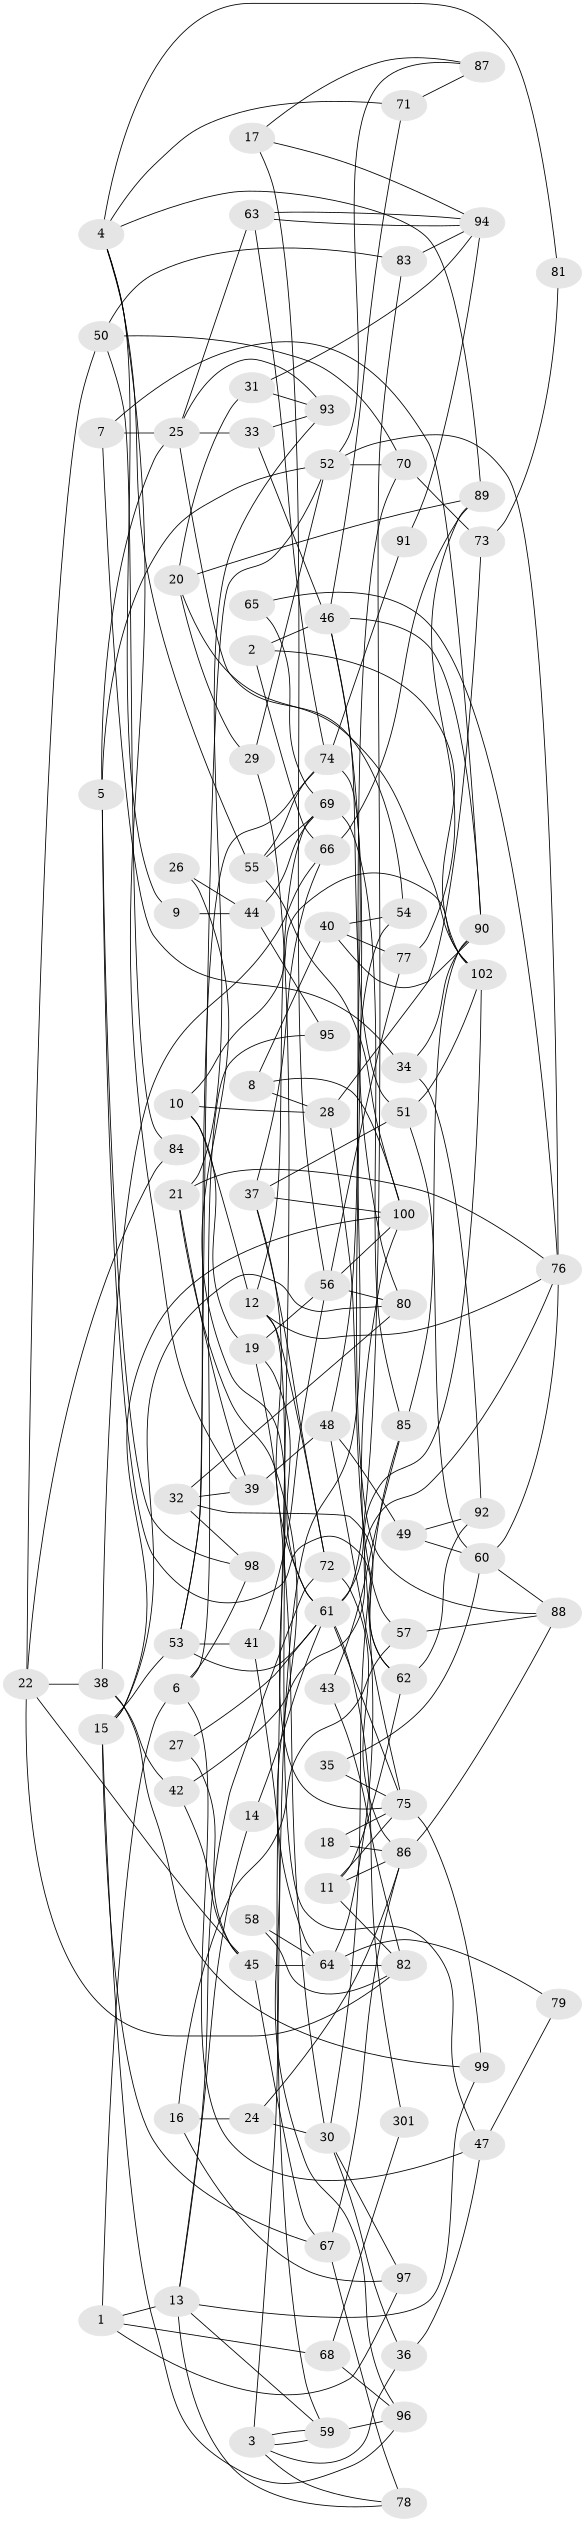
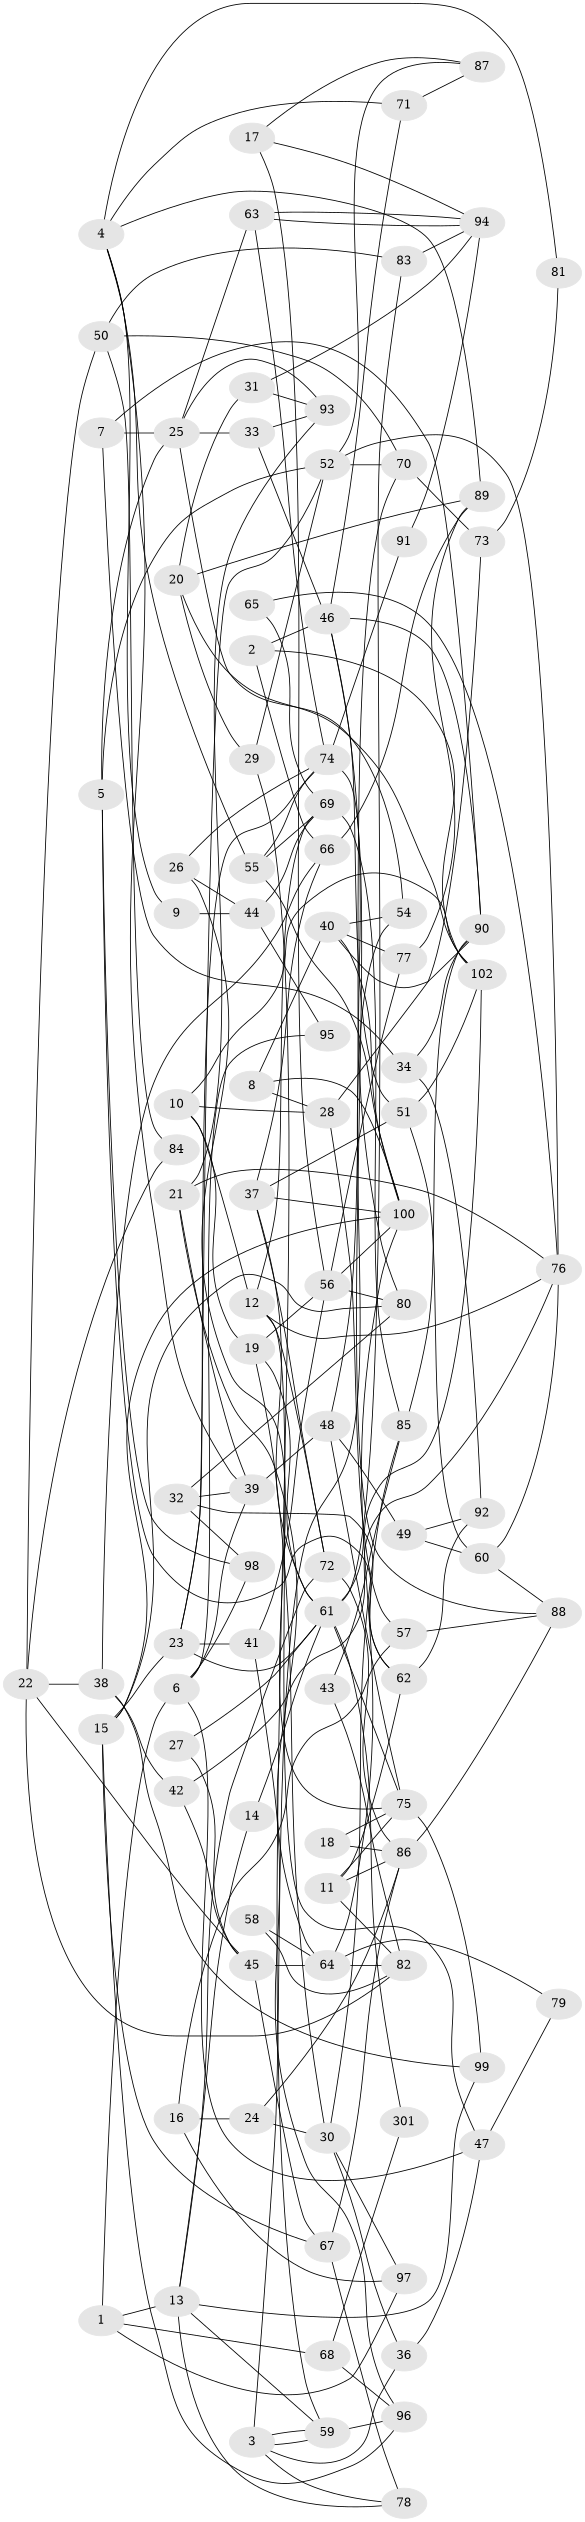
none -> (245, 807)
none -> (369, 1021)
none -> (220, 1592)
(177, 1644) -> (177, 1644)
(327, 1766) -> none
